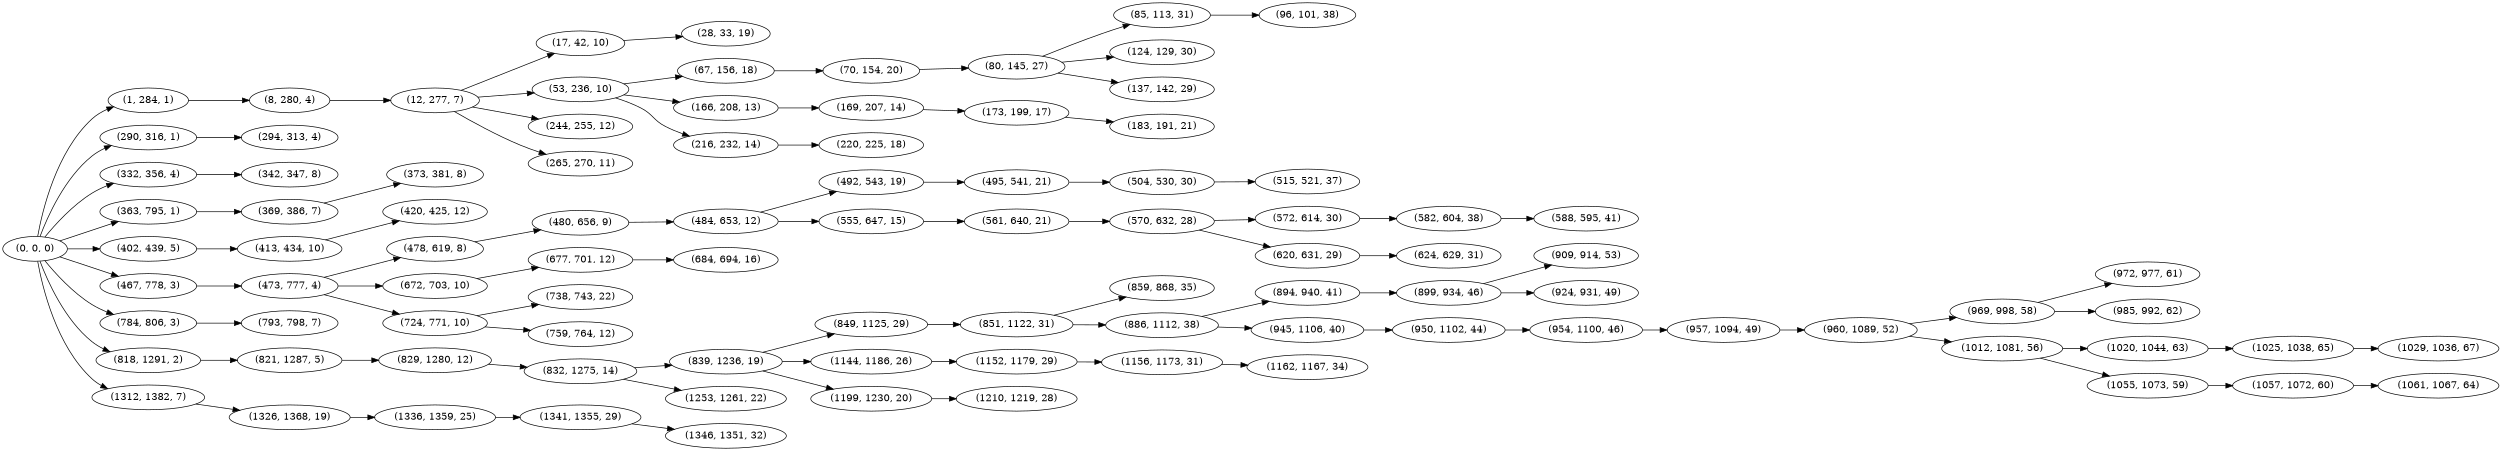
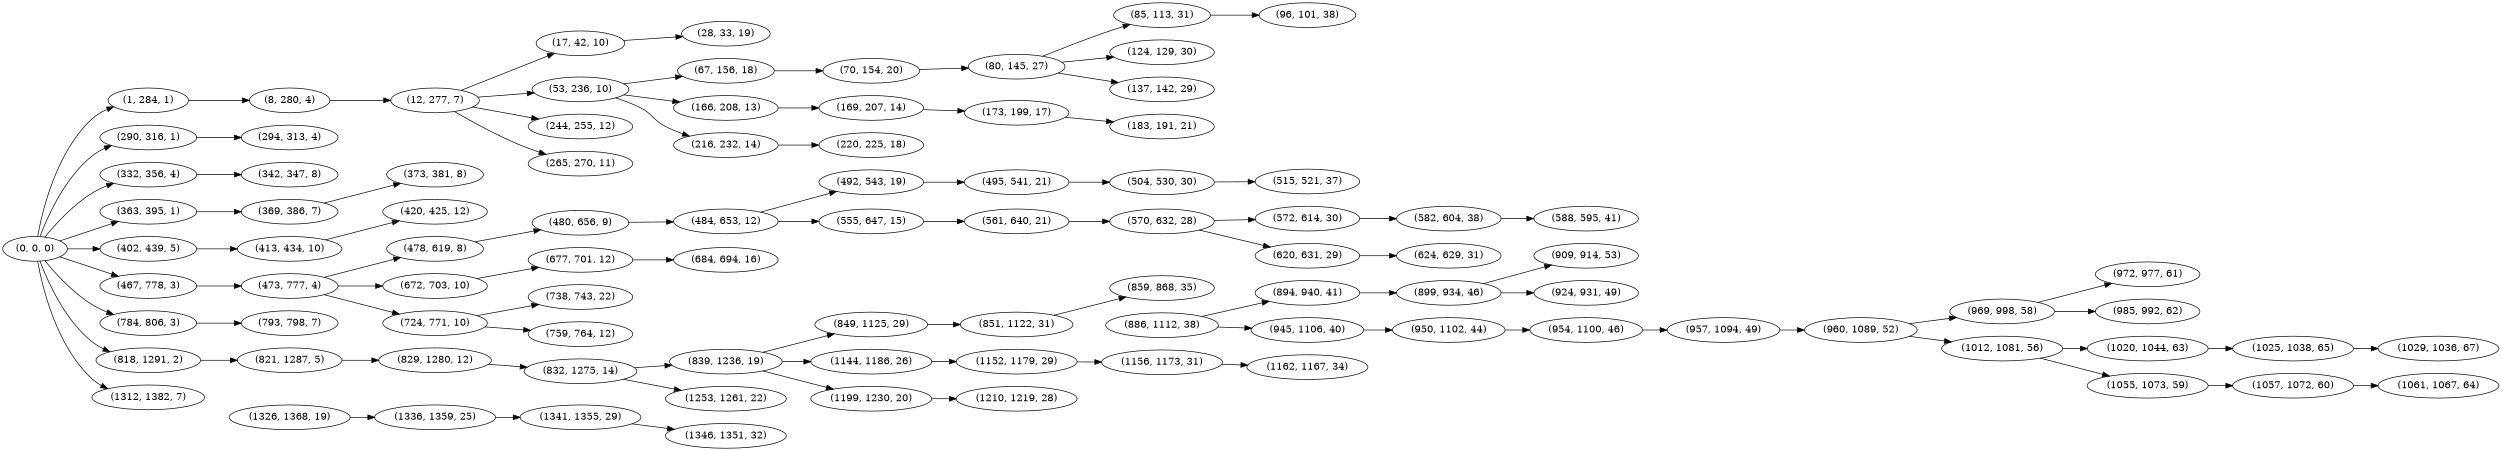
(148, 212) -> (148, 212)
(1086, 325) -> none
(214, 407) -> none
